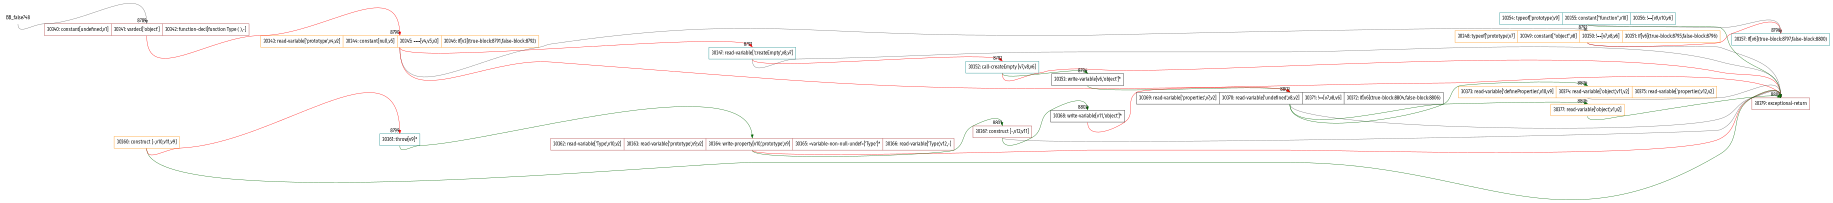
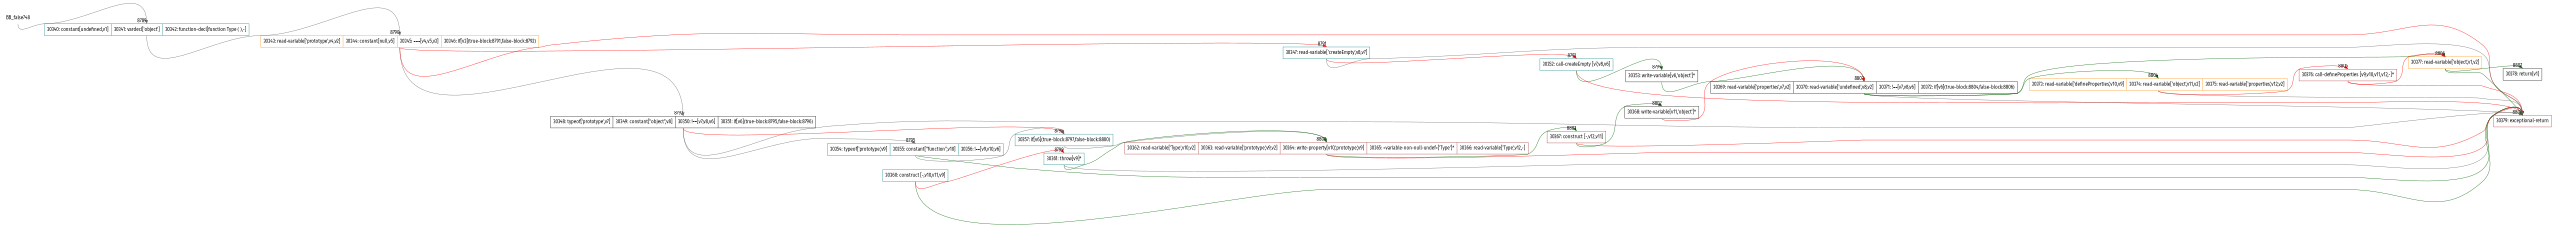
(147, 30) -> (147, 30)
(273, 34) -> (273, 34)
(1588, 37) -> (683, 122)
none -> (2522, 74)
none -> (2348, 75)
none -> (1194, 135)
(1400, 138) -> (2057, 140)
(147, 142) -> (915, 176)
none -> (787, 143)
none -> (1813, 165)
